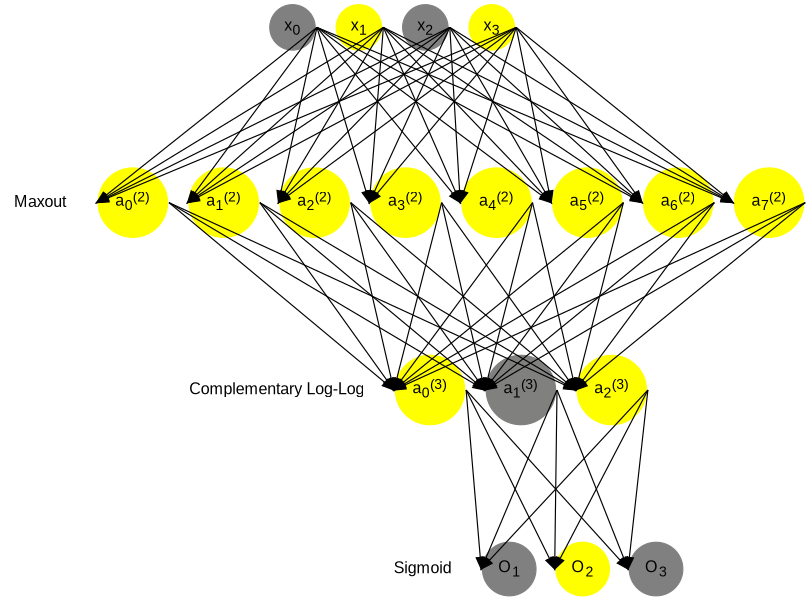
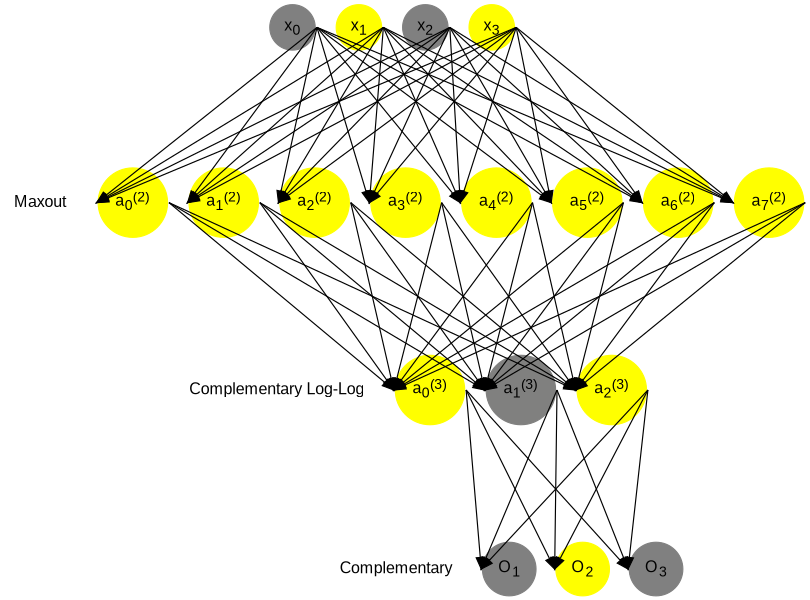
(423, 569) -> (396, 569)
